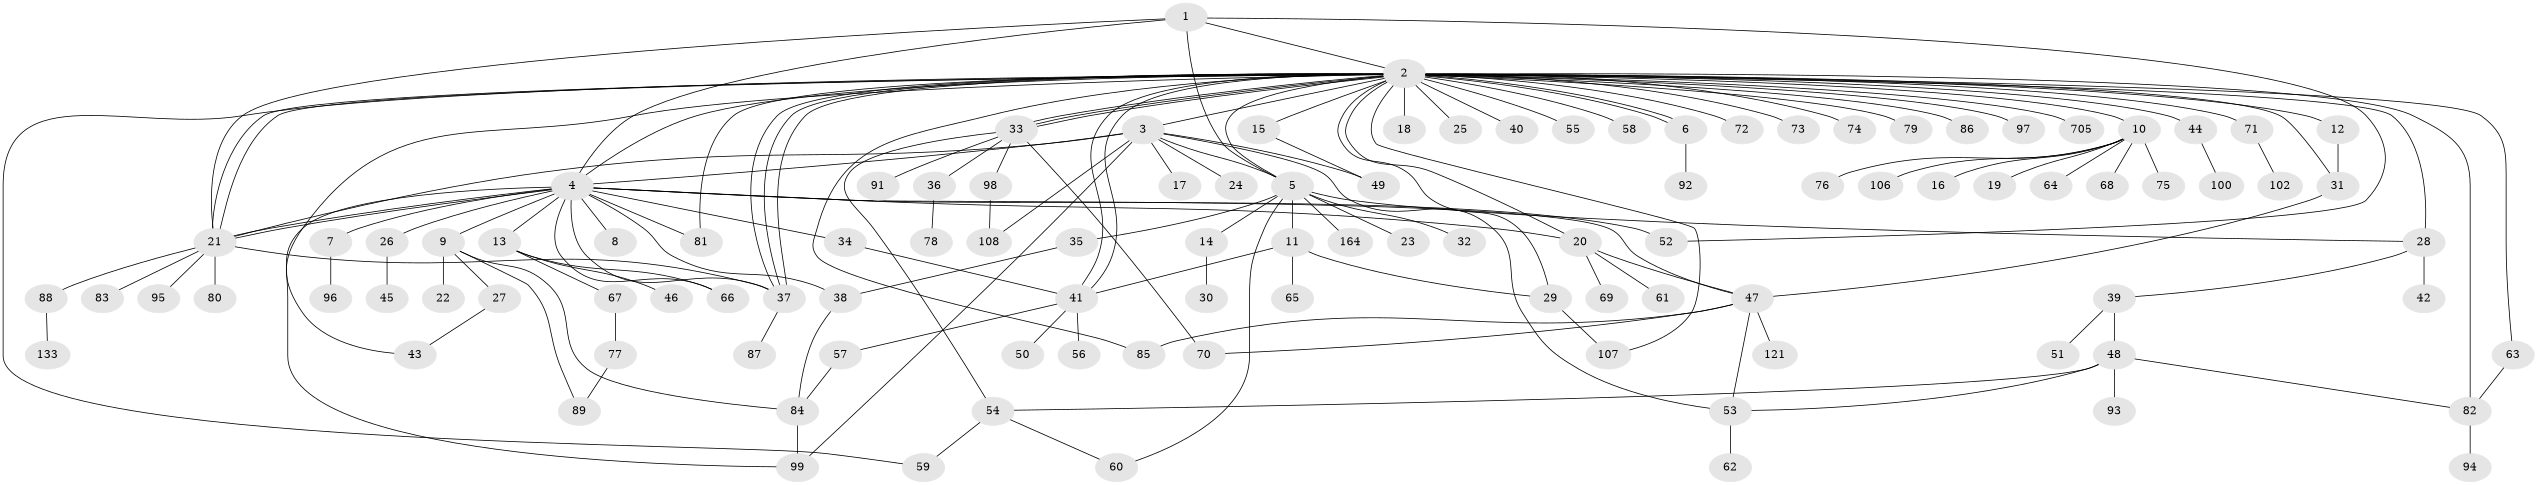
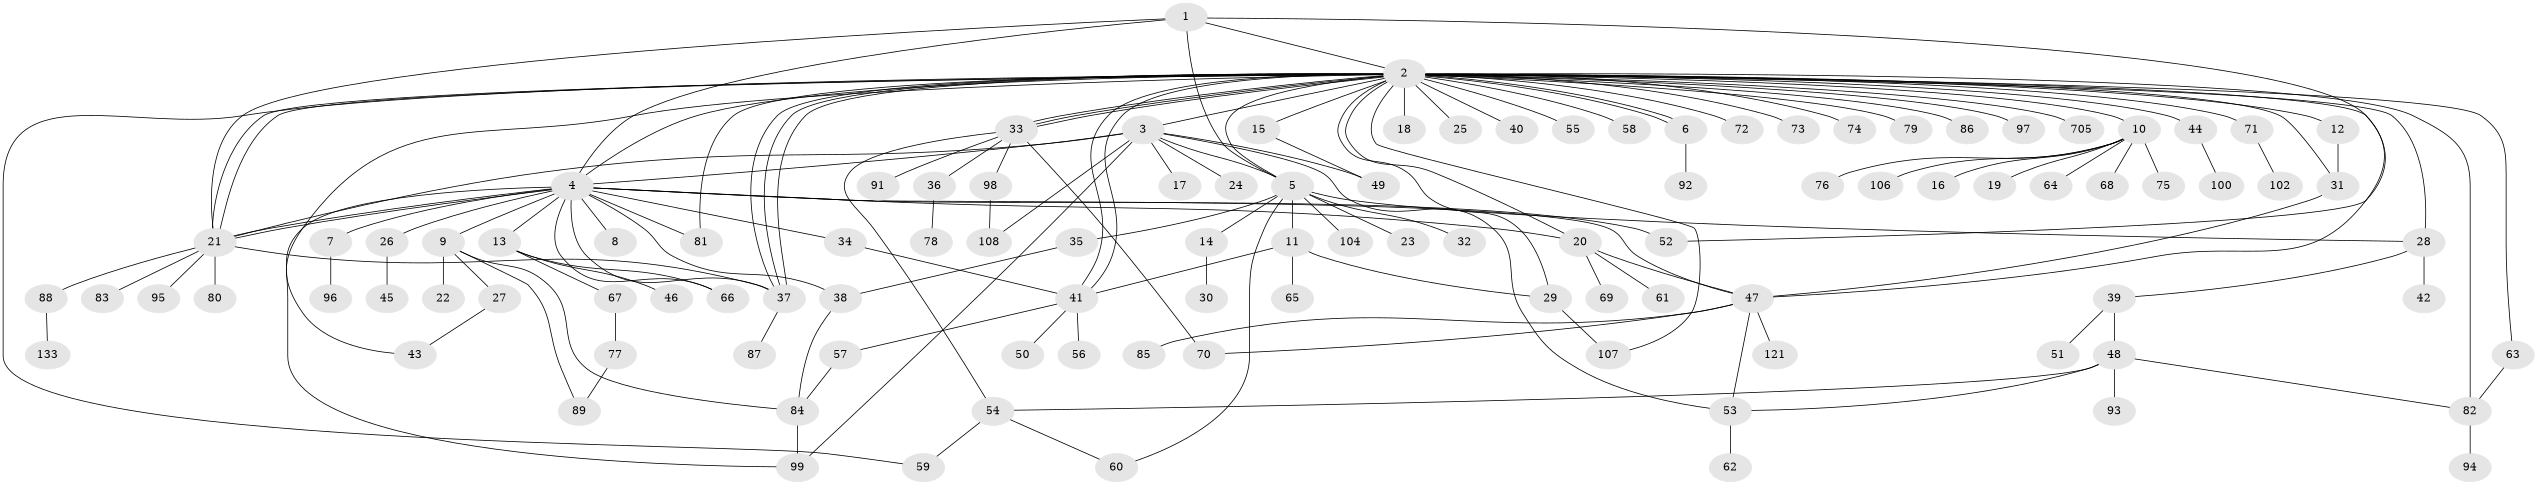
(904, 137) -> (2342, 225)
(1350, 242) -> (1350, 242)
